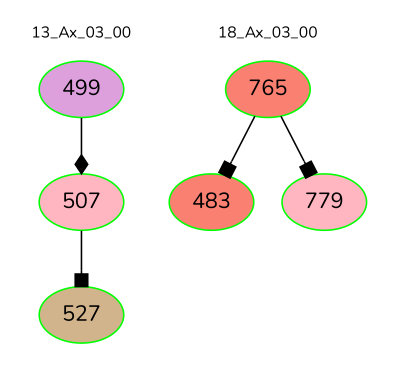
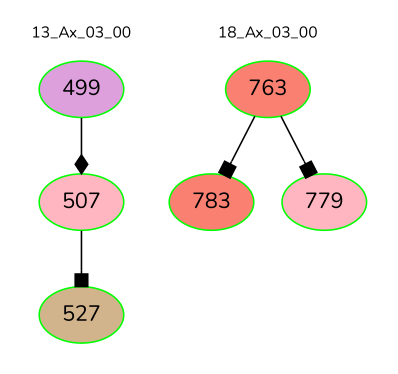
(268, 89) -> (268, 89)
(212, 202) -> (212, 202)
